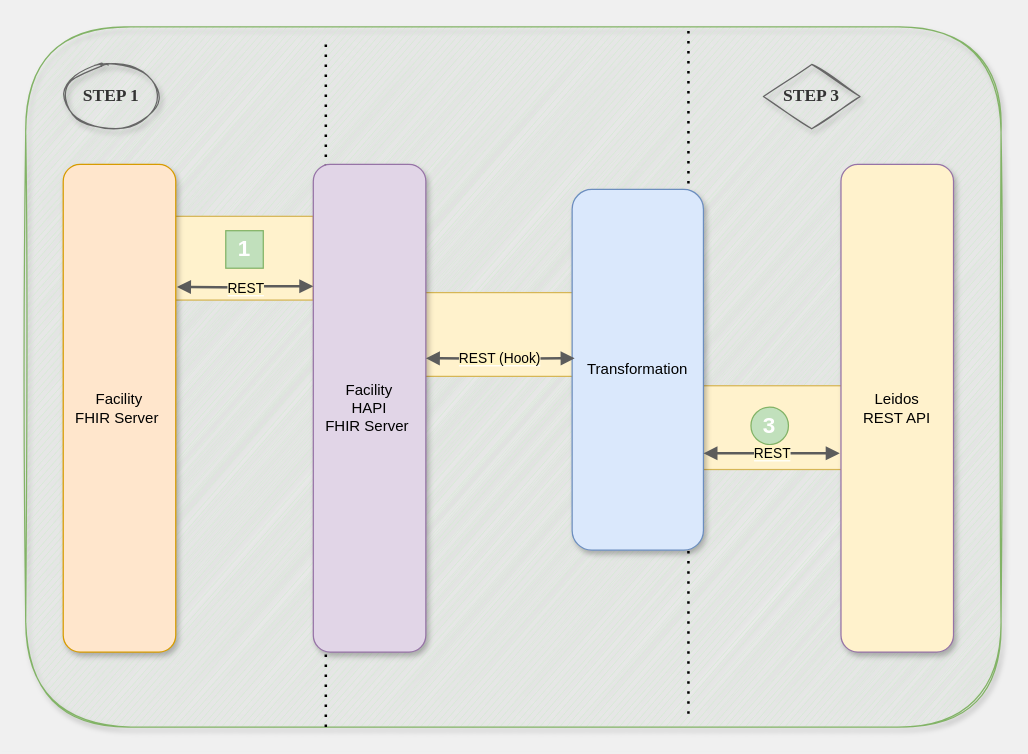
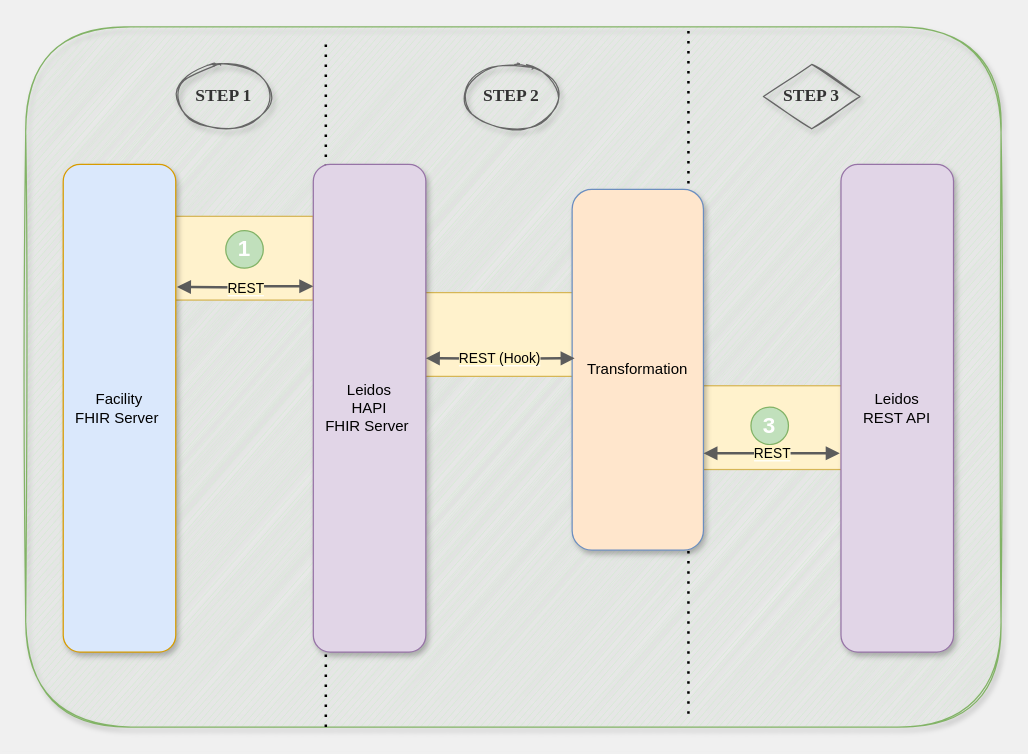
(111, 97) -> (224, 97)
none -> (511, 97)
(244, 249) -> (244, 249)
(638, 370) -> (638, 370)
(119, 408) -> (119, 408)
(369, 408) -> (369, 408)
(897, 408) -> (897, 408)
